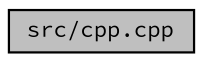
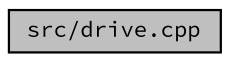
(101, 31) -> (115, 31)
